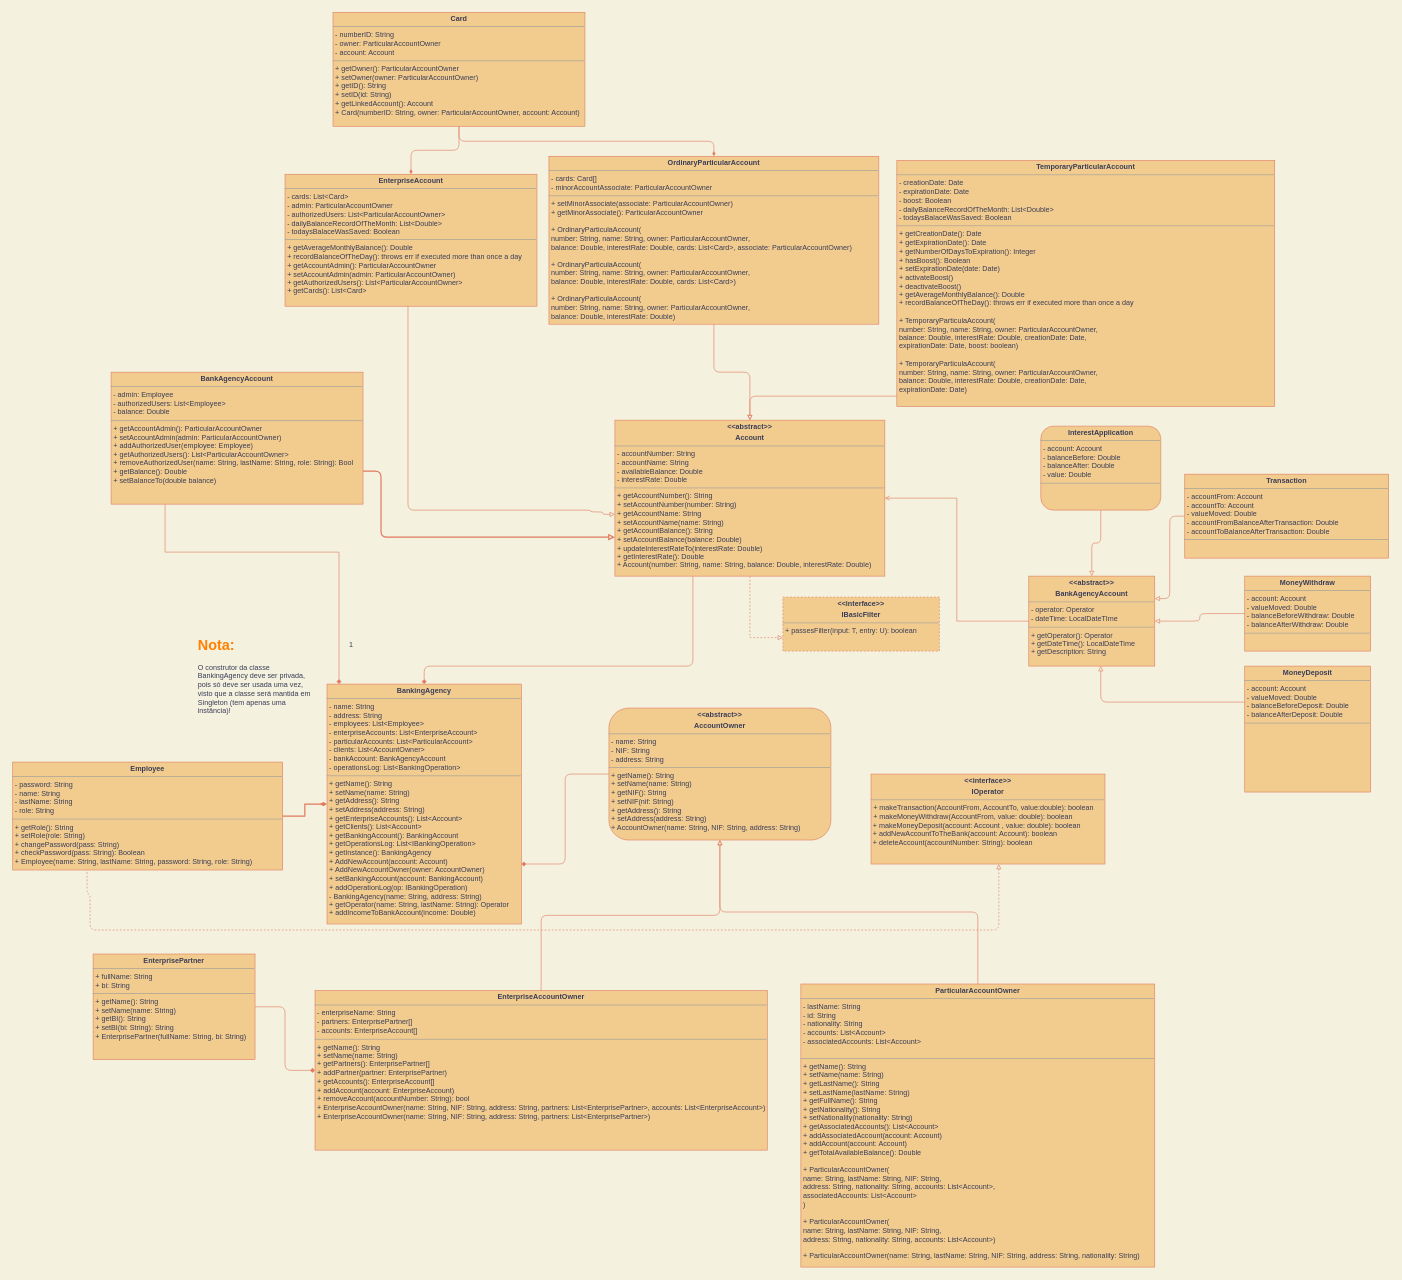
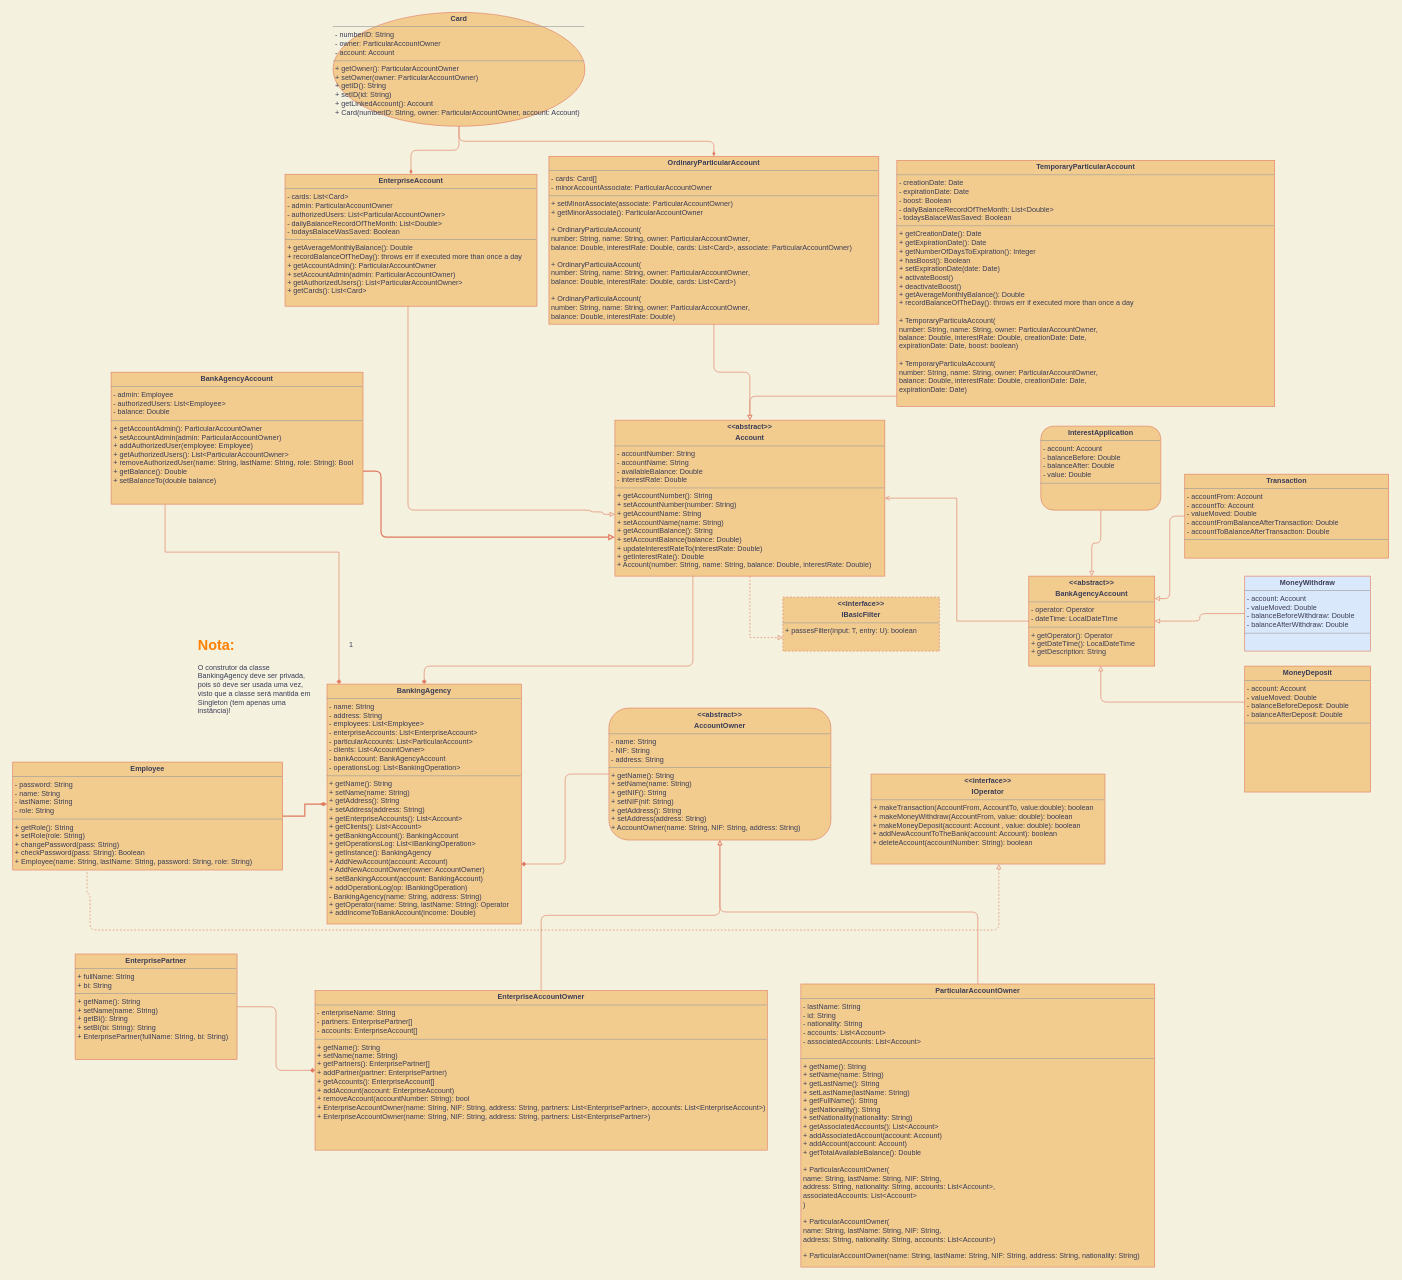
(459, 69) -> (459, 69)
(1308, 614) -> (1308, 614)
(174, 1007) -> (156, 1007)
